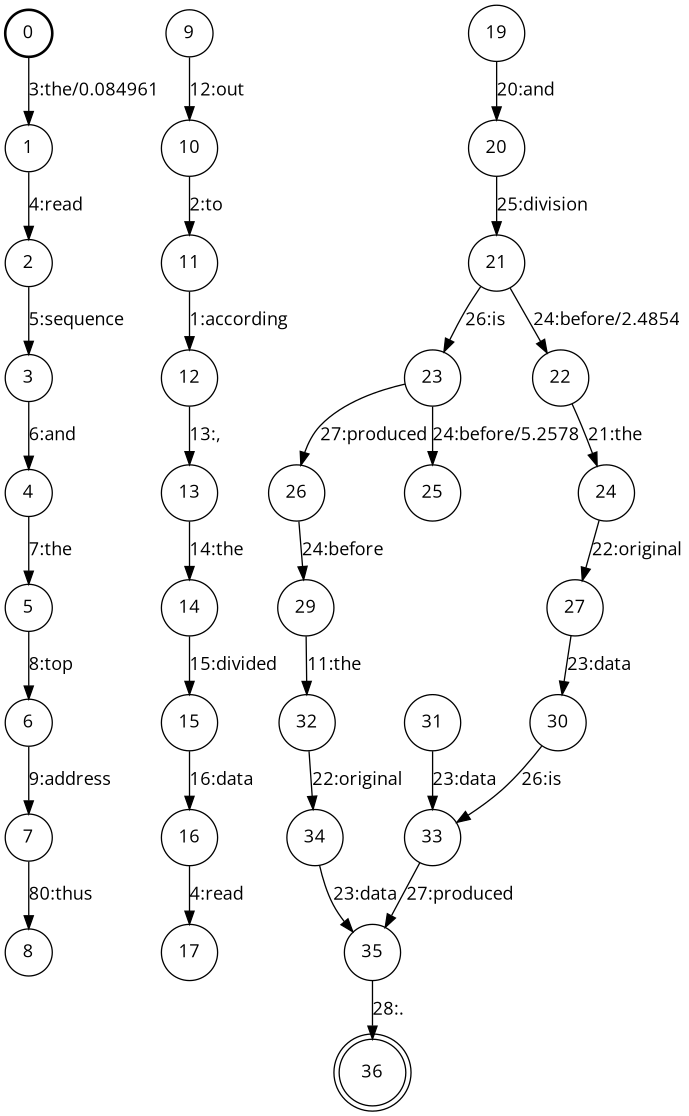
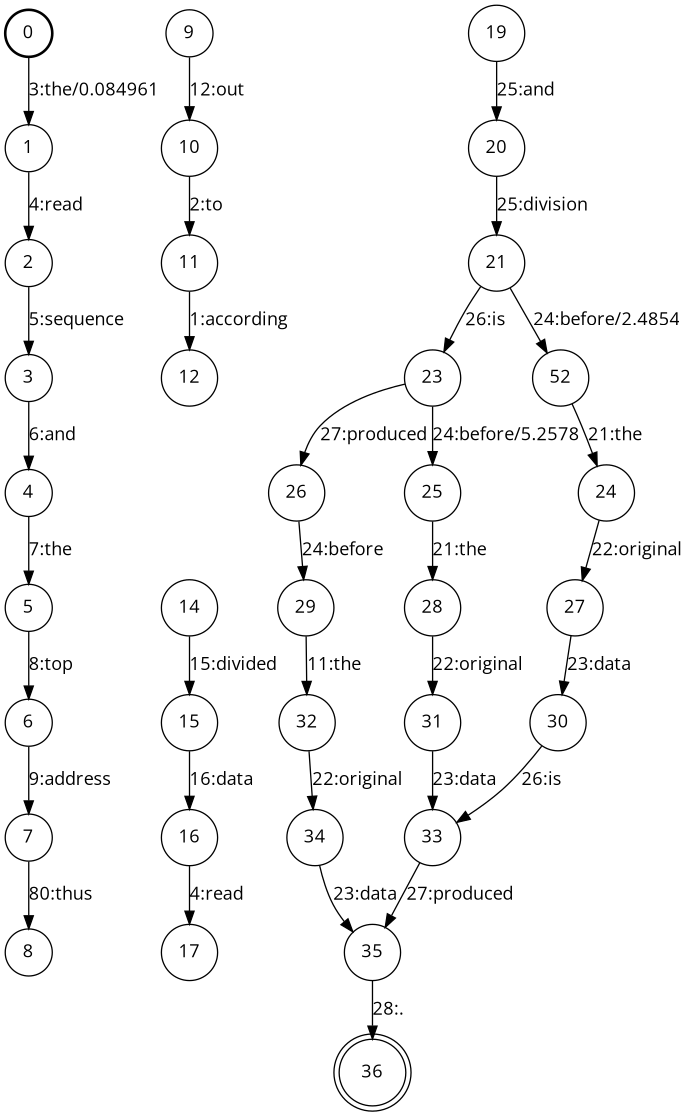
(526, 91) -> (526, 91)
(561, 378) -> (561, 378)
(190, 493) -> none
none -> (433, 608)
